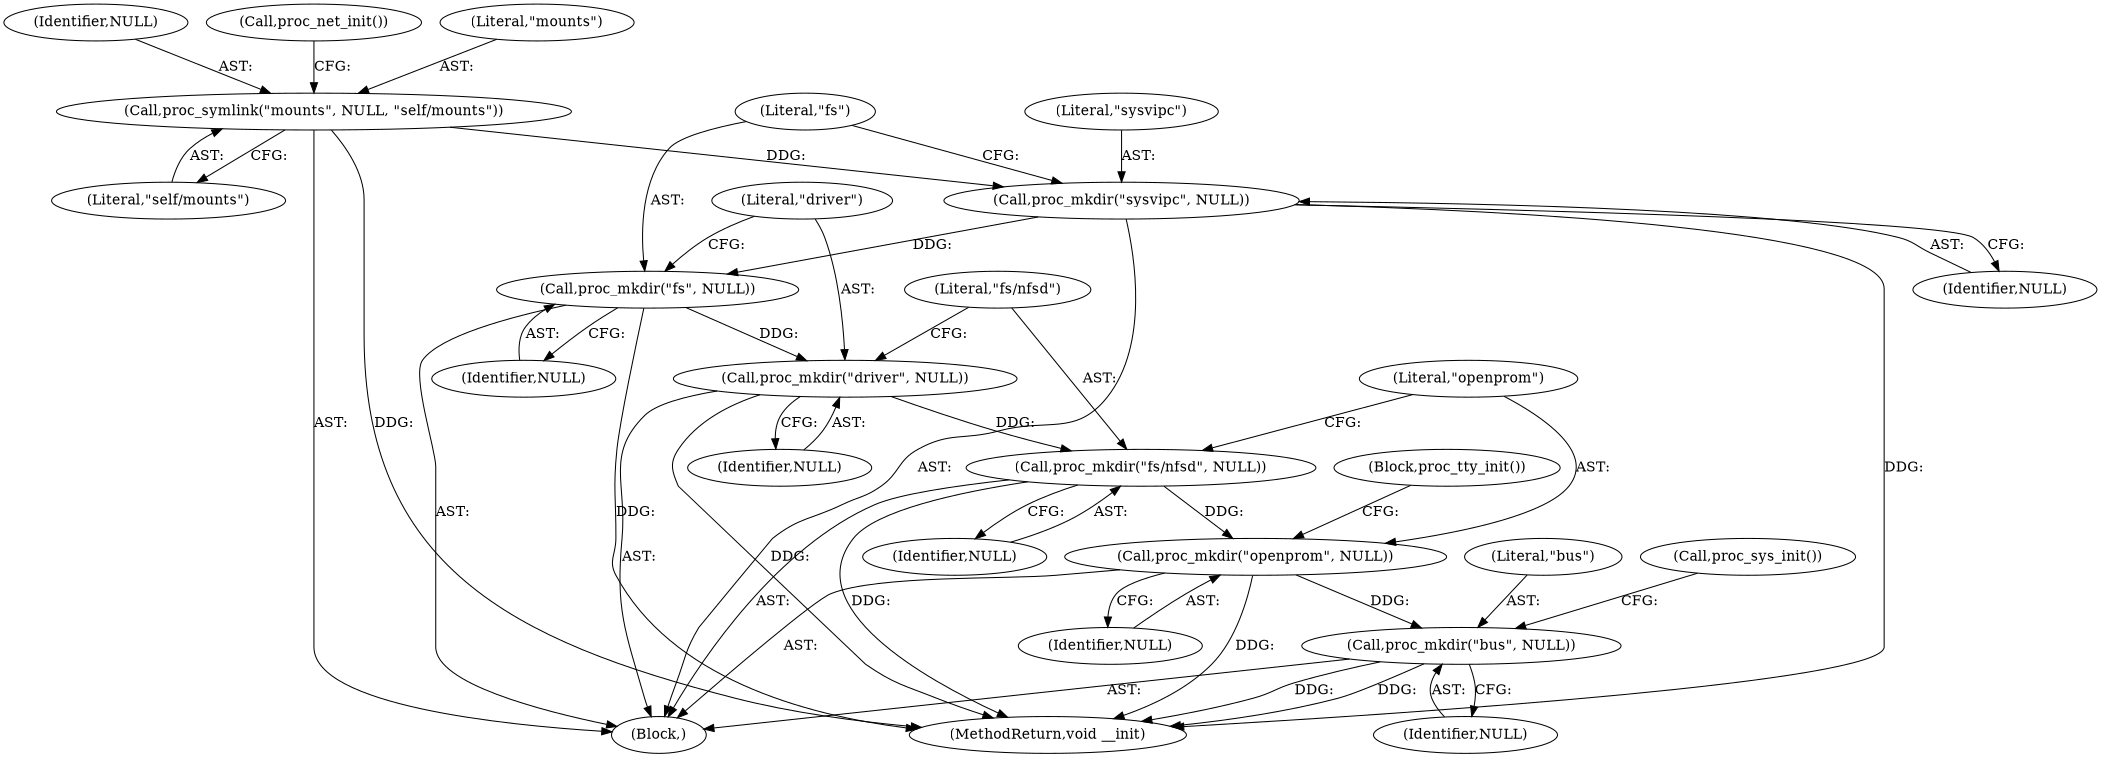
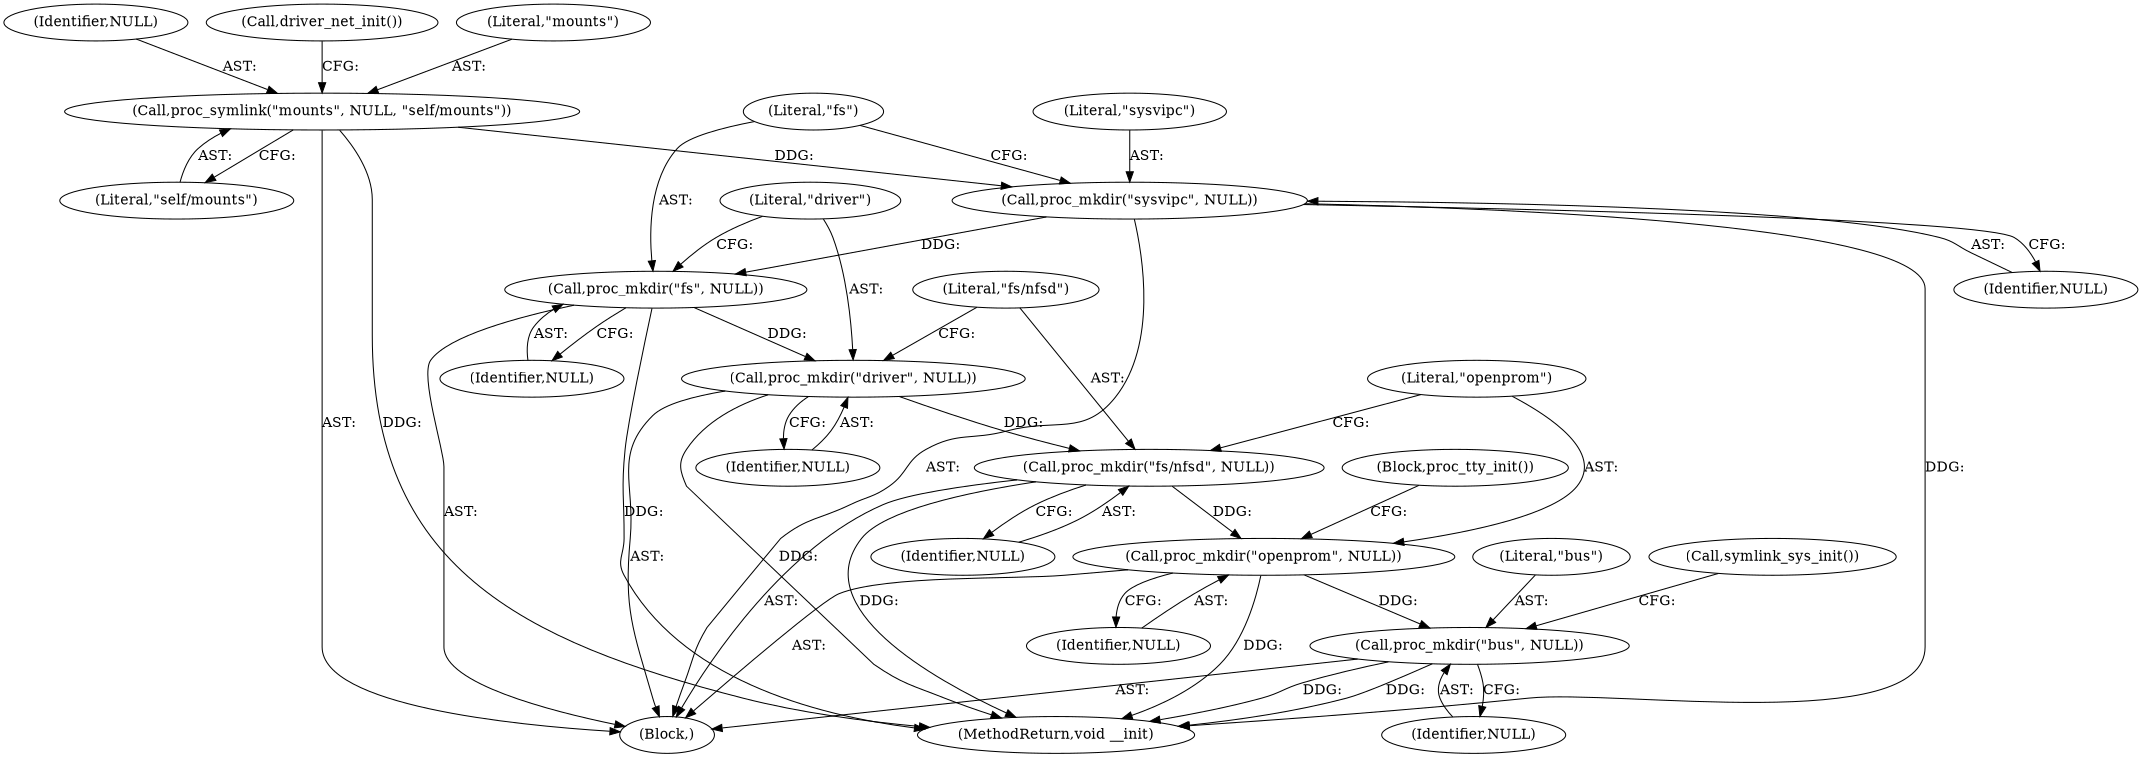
(314, 23) -> (322, 23)
(1748, 557) -> (1773, 557)
